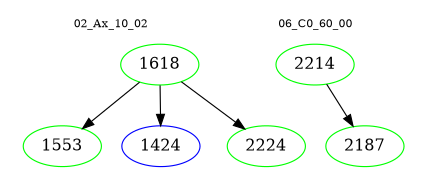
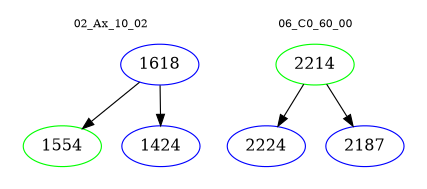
(160, 65) -> (160, 65)
(202, 97) -> (294, 100)
(62, 146) -> (62, 146)
(266, 146) -> (266, 146)
(365, 146) -> (365, 146)
